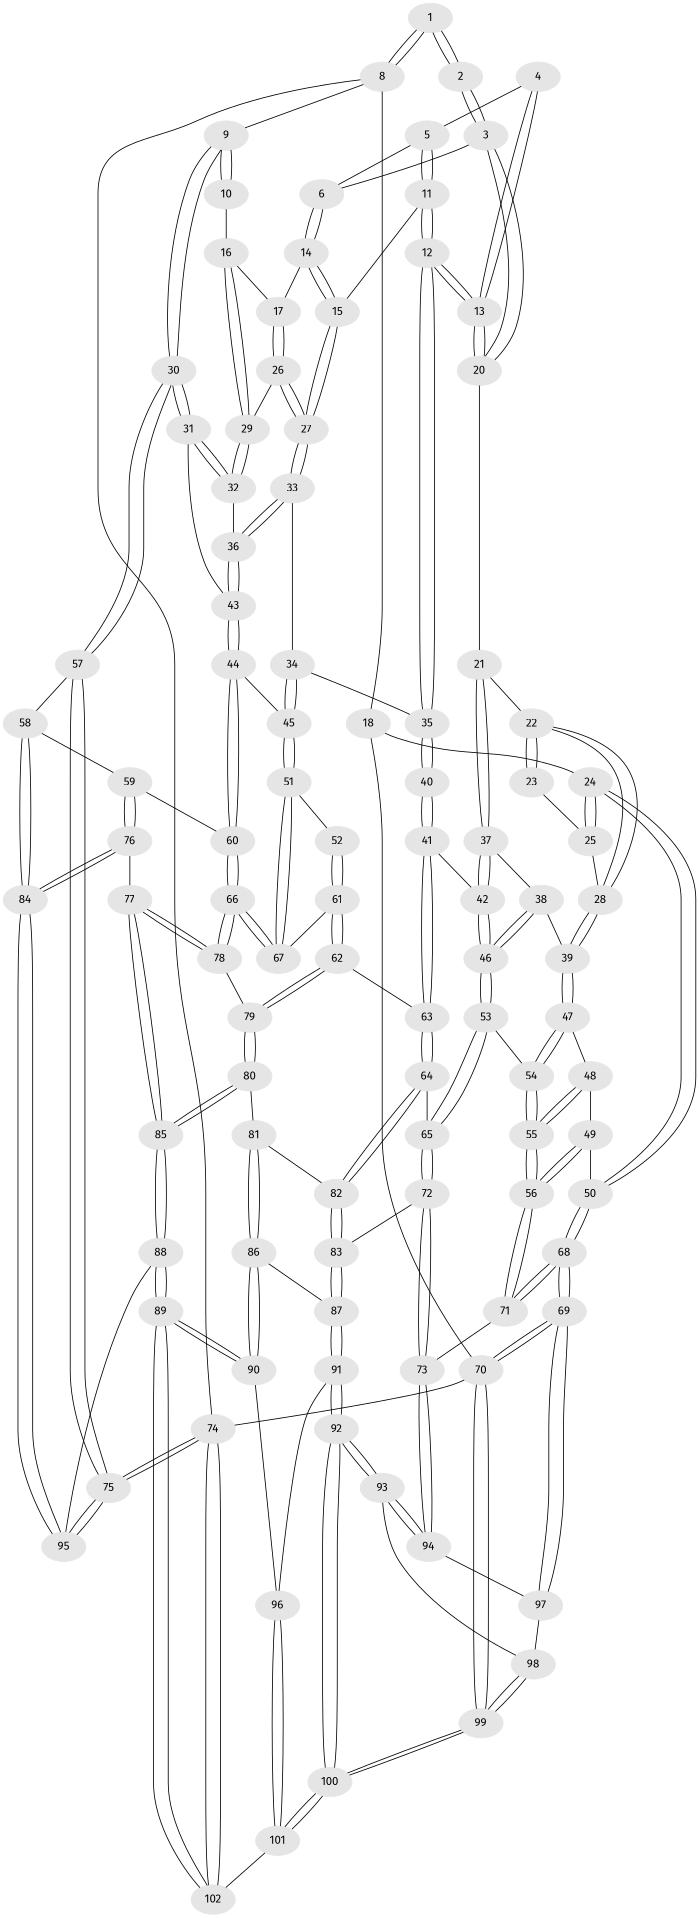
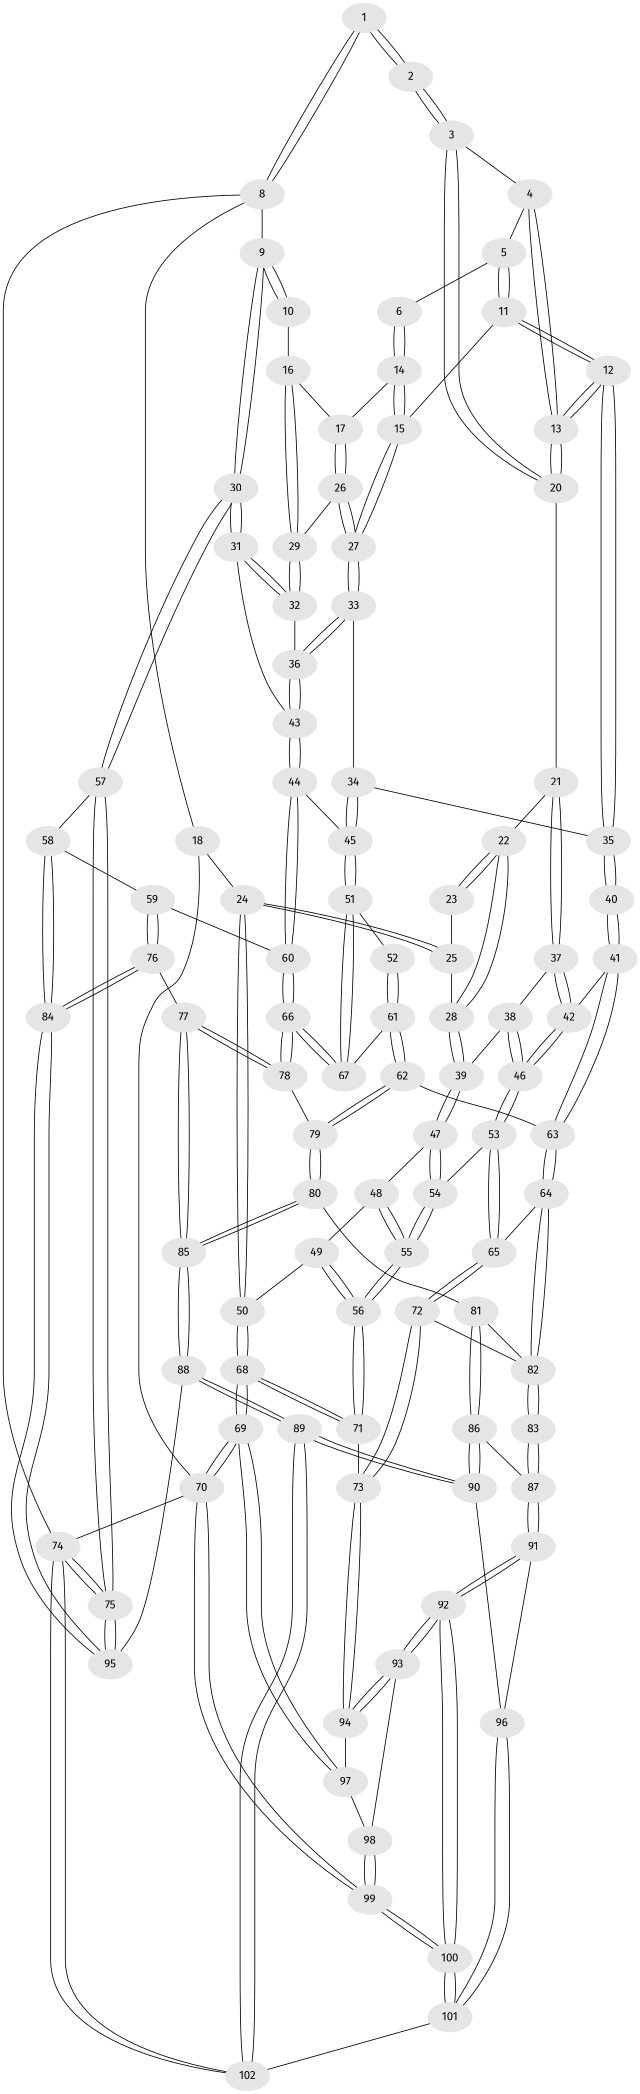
(406, 168) -> (491, 165)
(382, 1223) -> (465, 1336)
